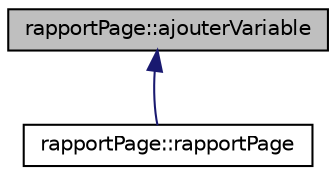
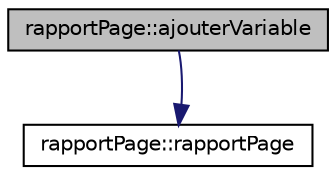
(154, 98) -> (182, 77)
